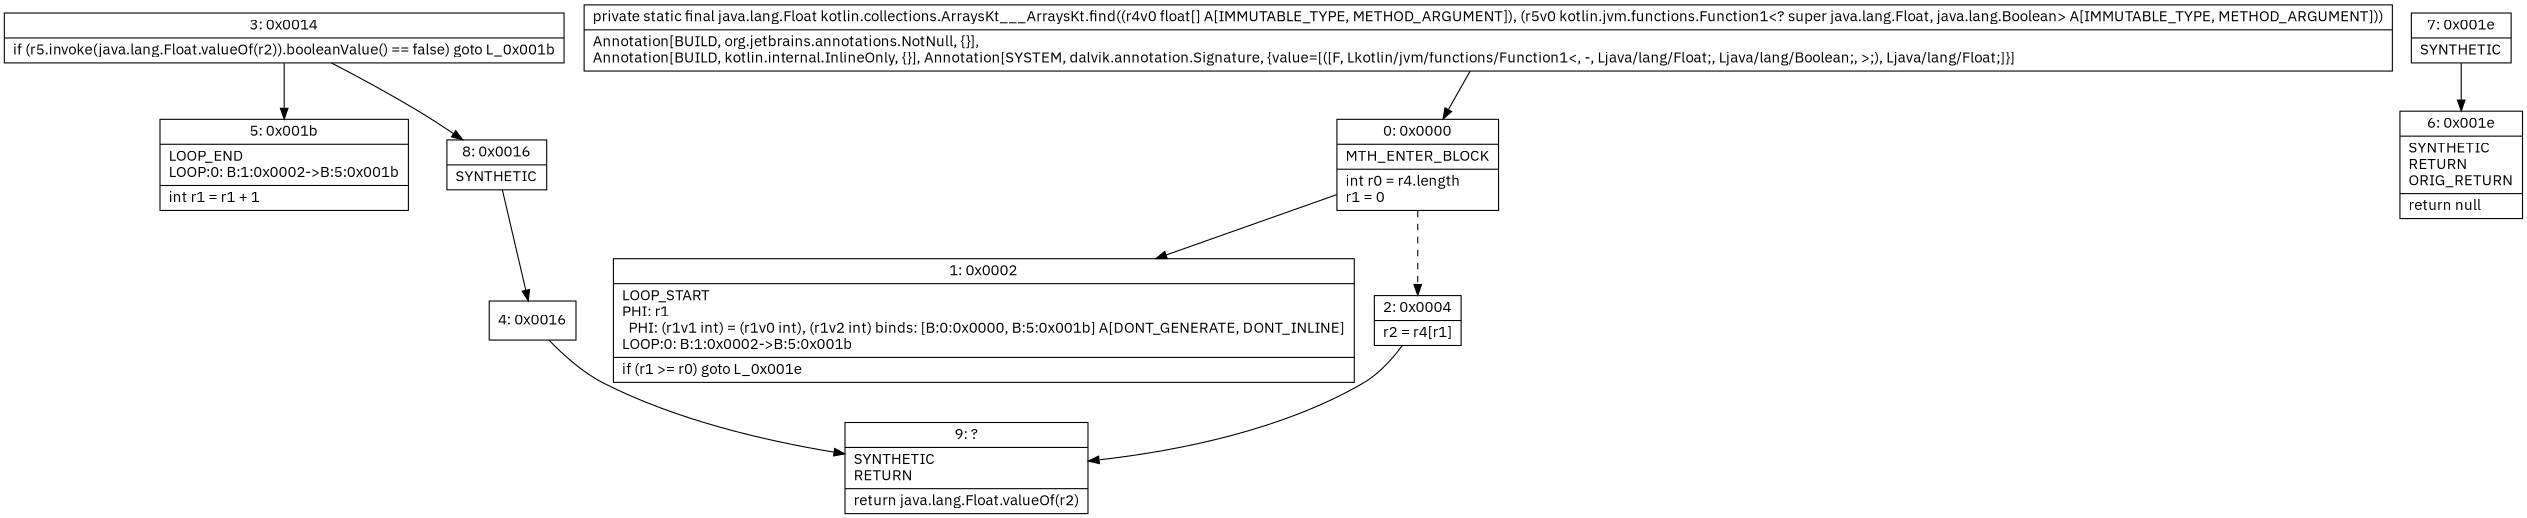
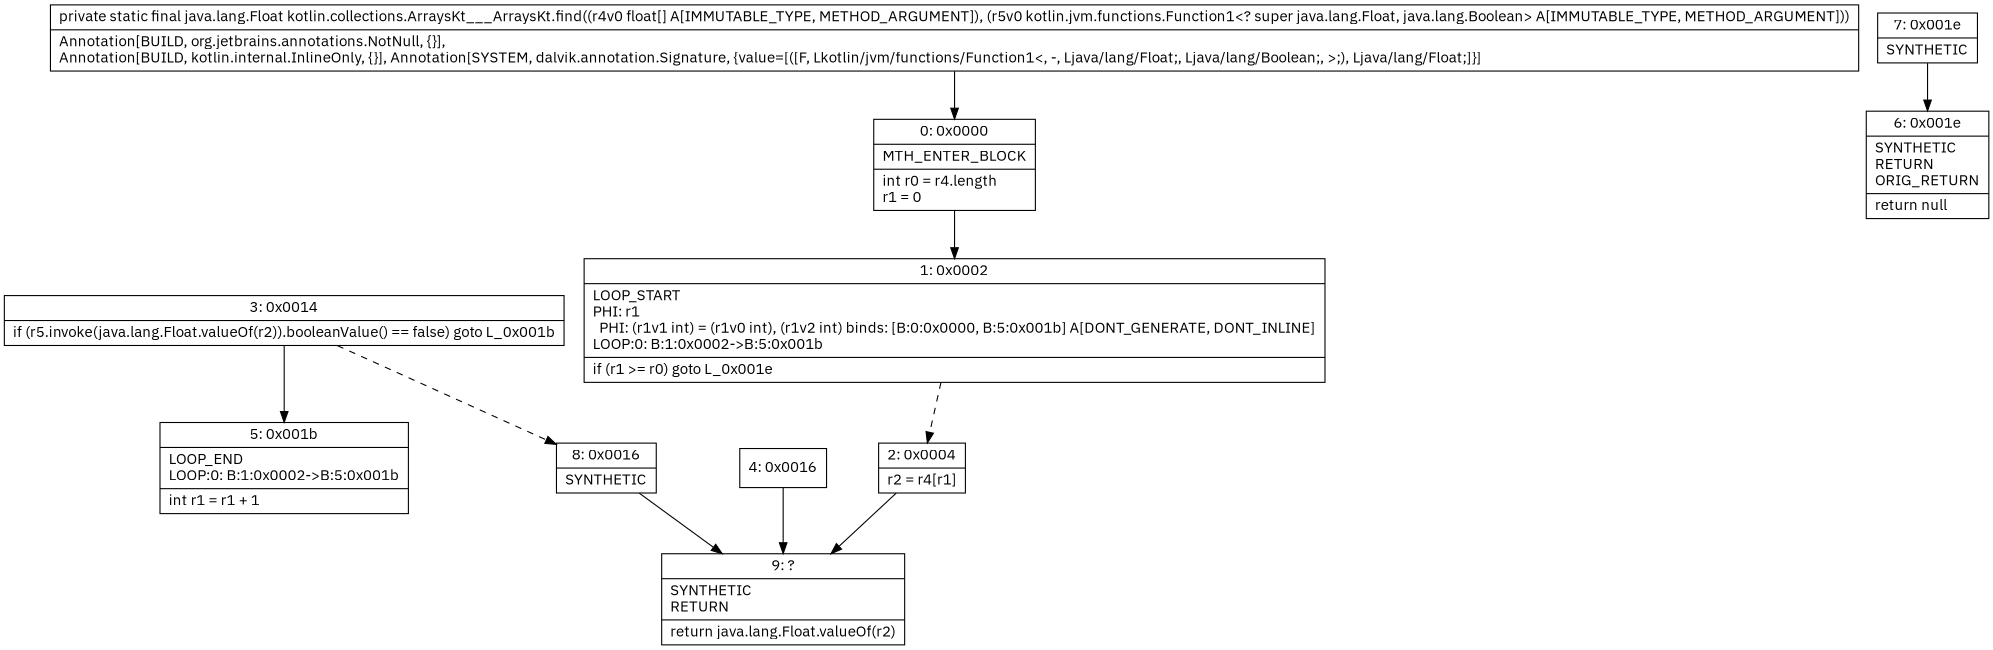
(394, 97) -> (442, 393)
(514, 240) -> (676, 520)
(1418, 247) -> (935, 407)
